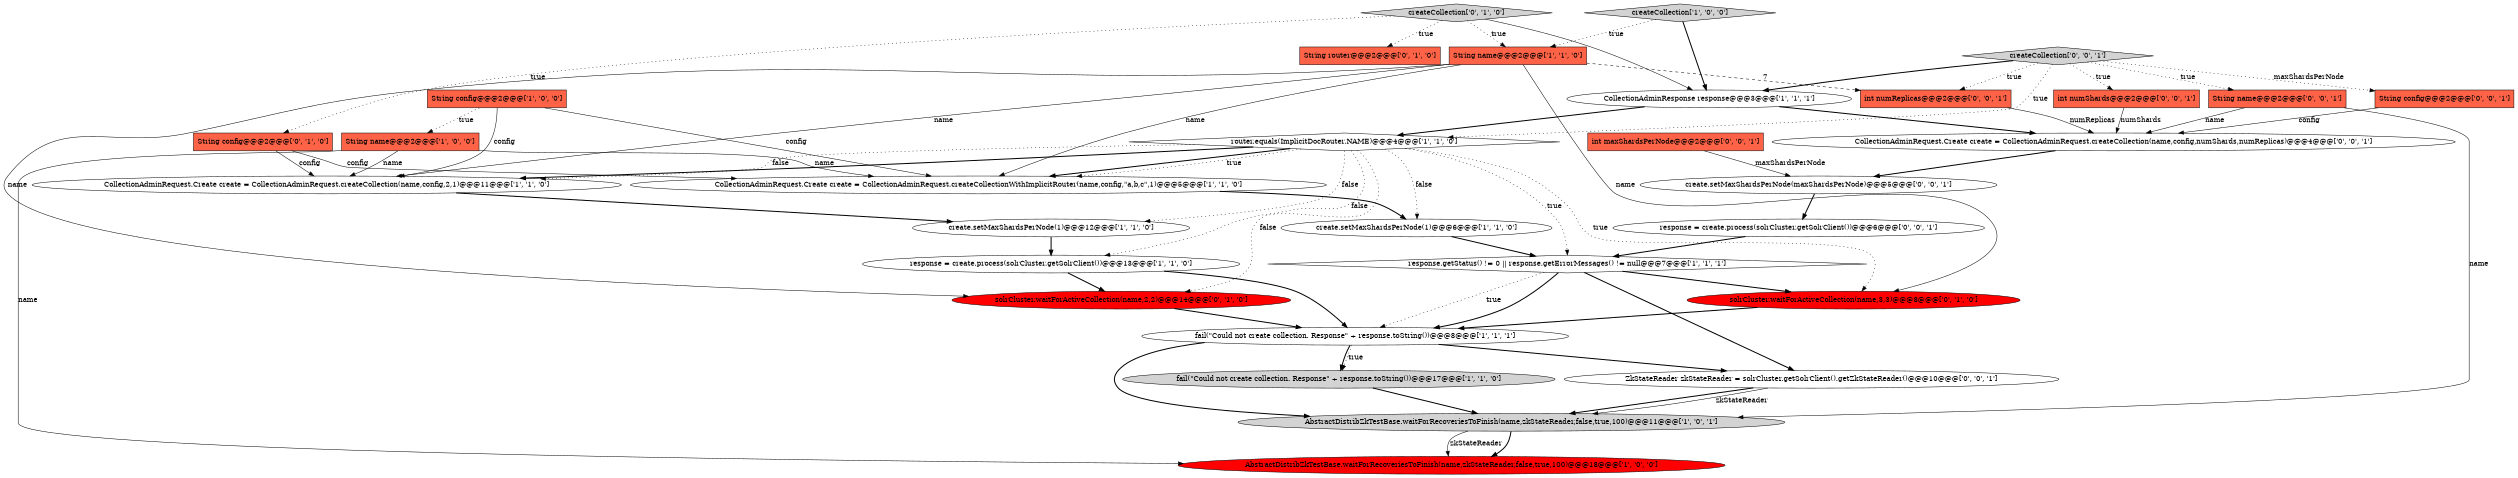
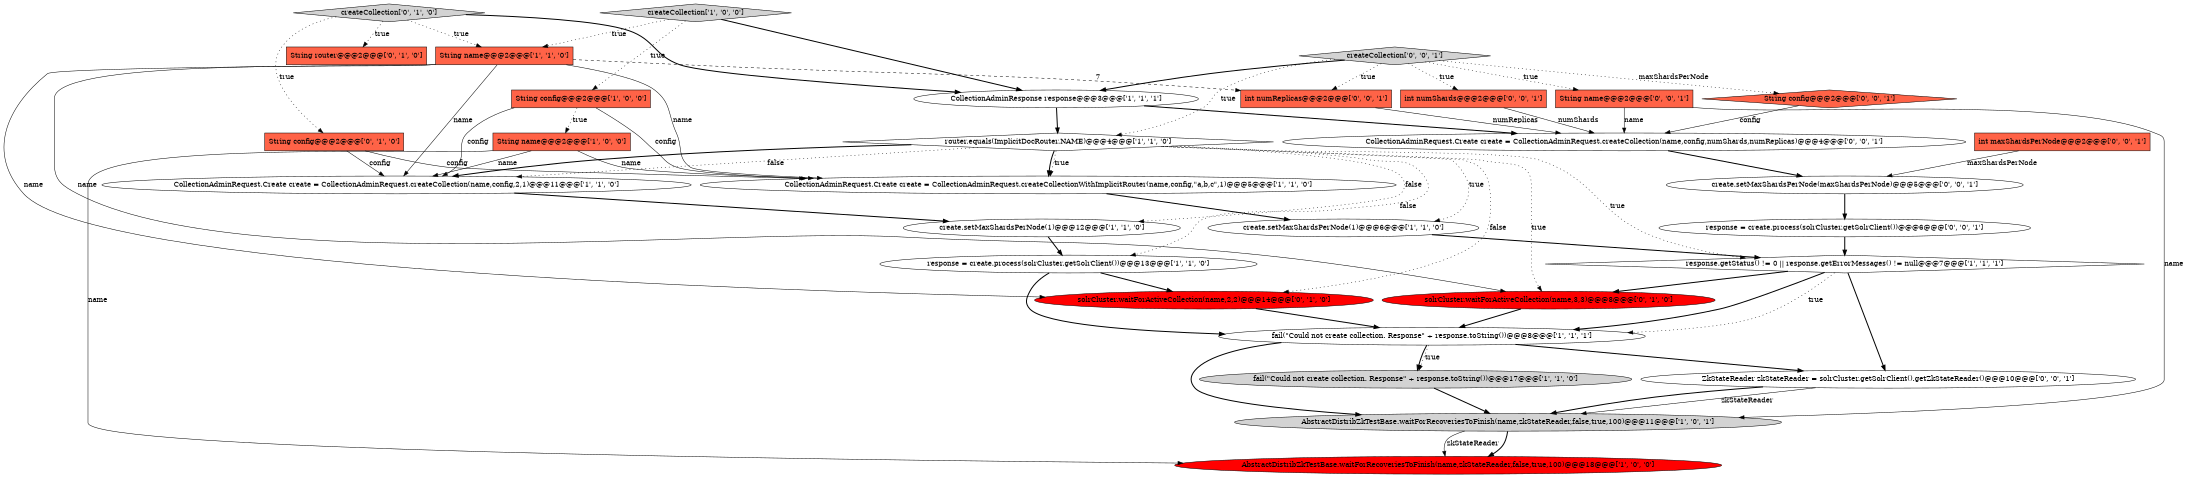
(1589, 46) -> (705, 70)
none -> (641, 54)
(2444, 99) -> (1829, 99)
(1424, 185) -> (1477, 185)
